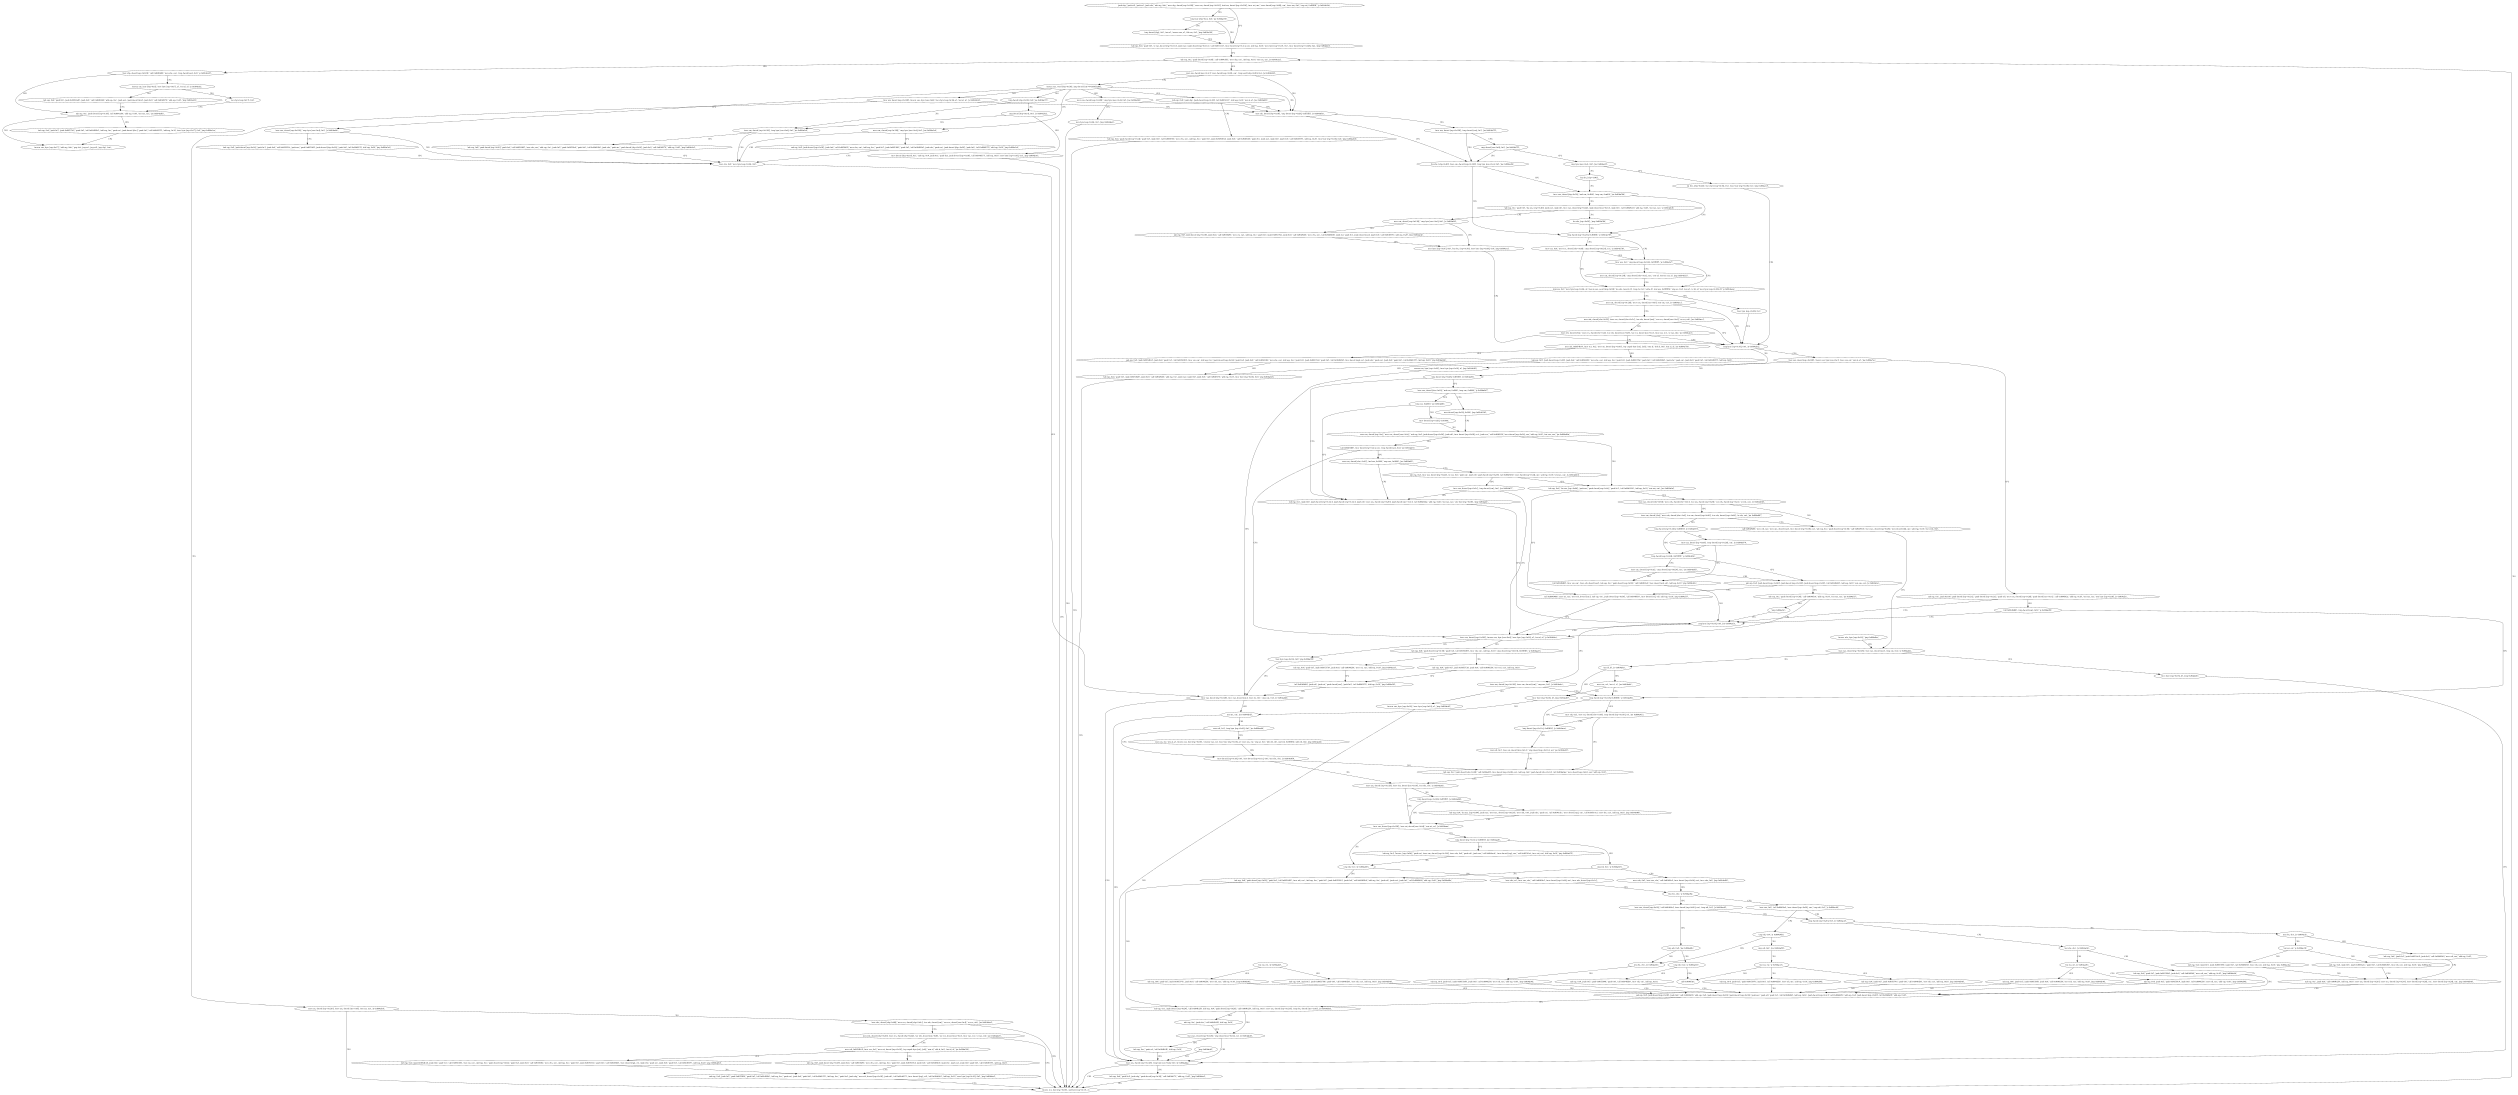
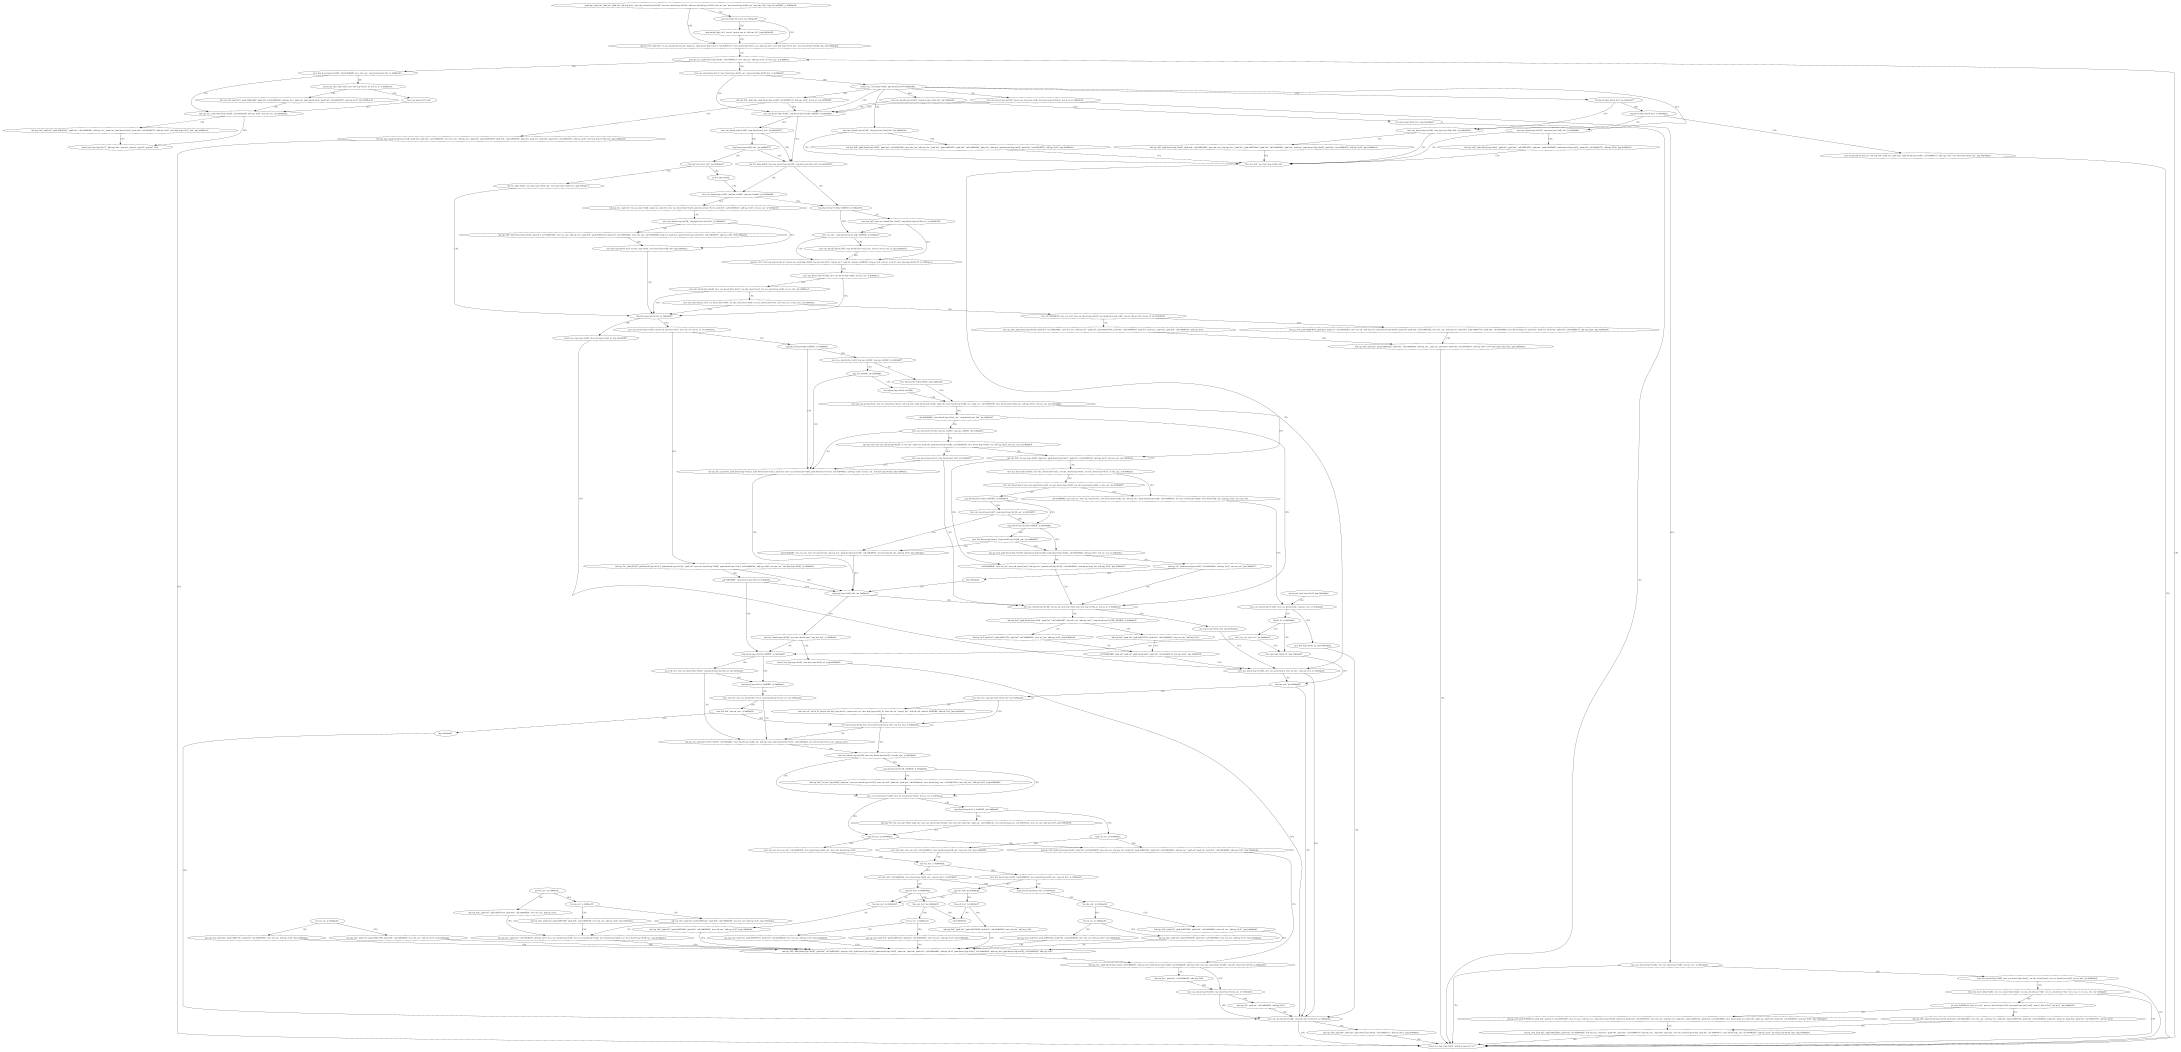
(1590, 222) -> none
(1749, 311) -> none
none -> (736, 712)
(2065, 928) -> none
(1729, 973) -> (942, 912)
